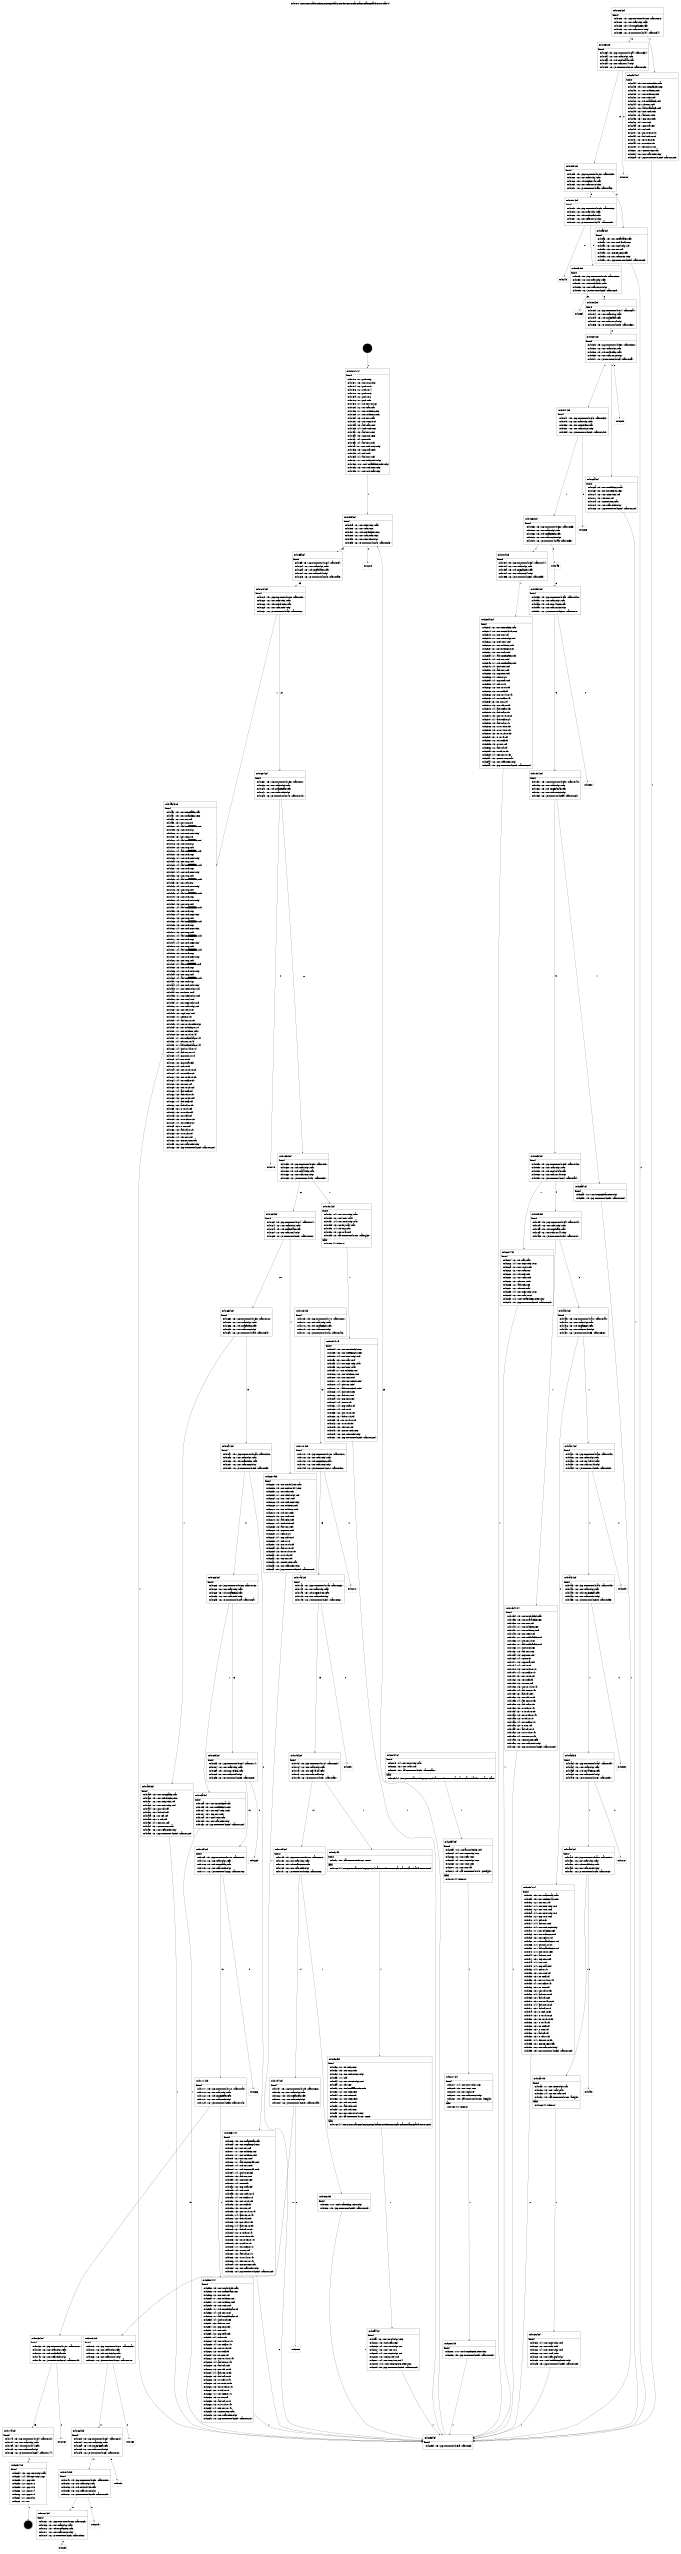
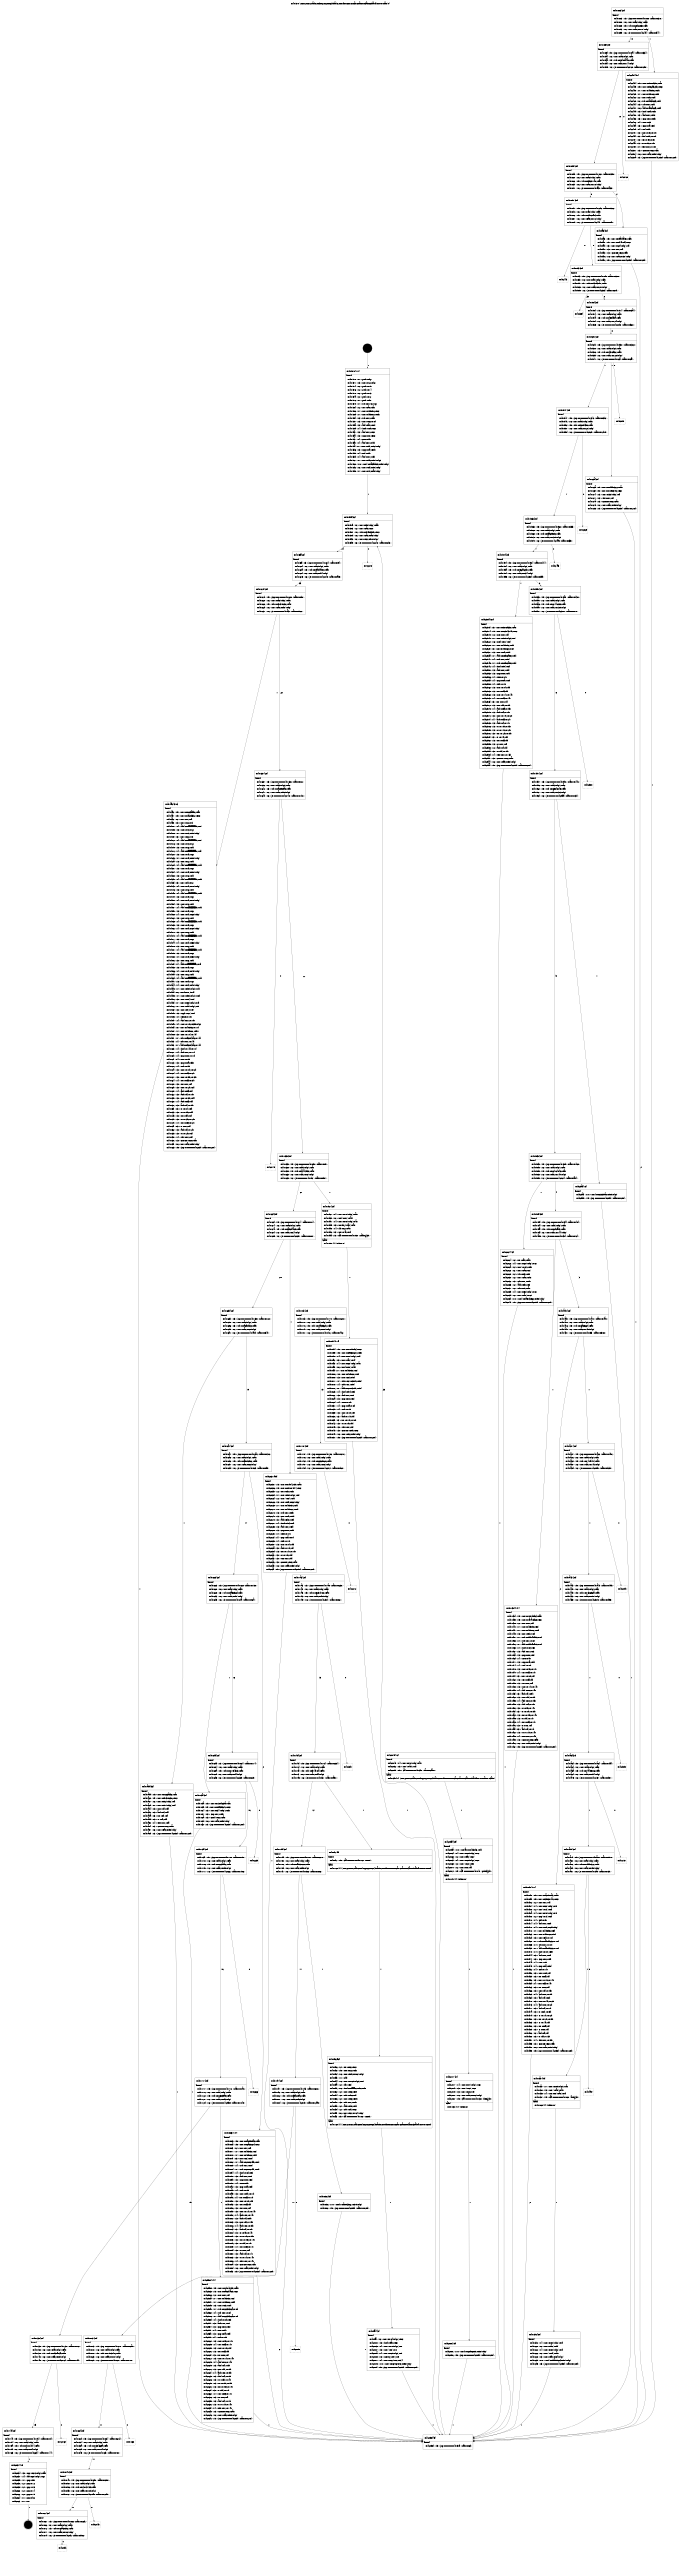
(555, 577) -> (538, 583)
(320, 1523) -> none
(118, 2484) -> none
